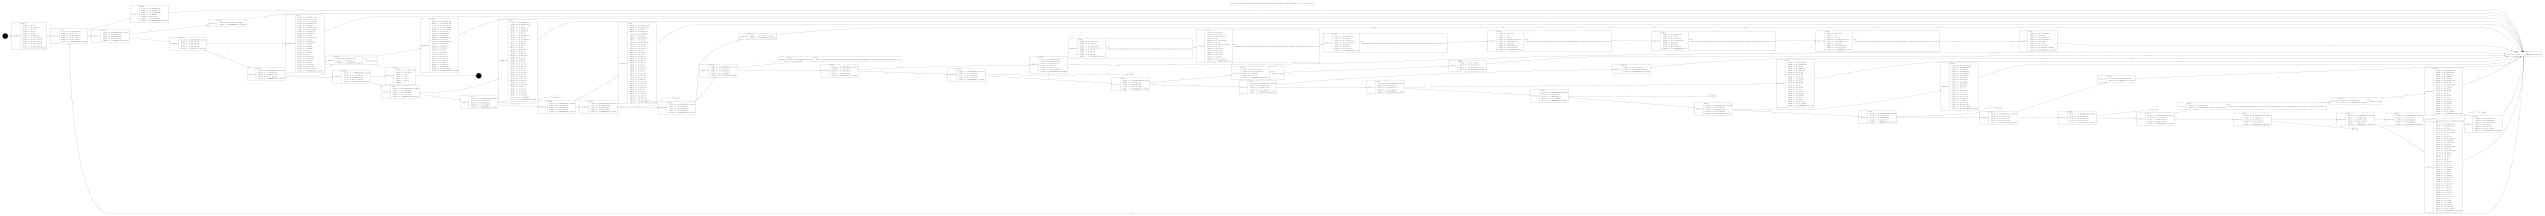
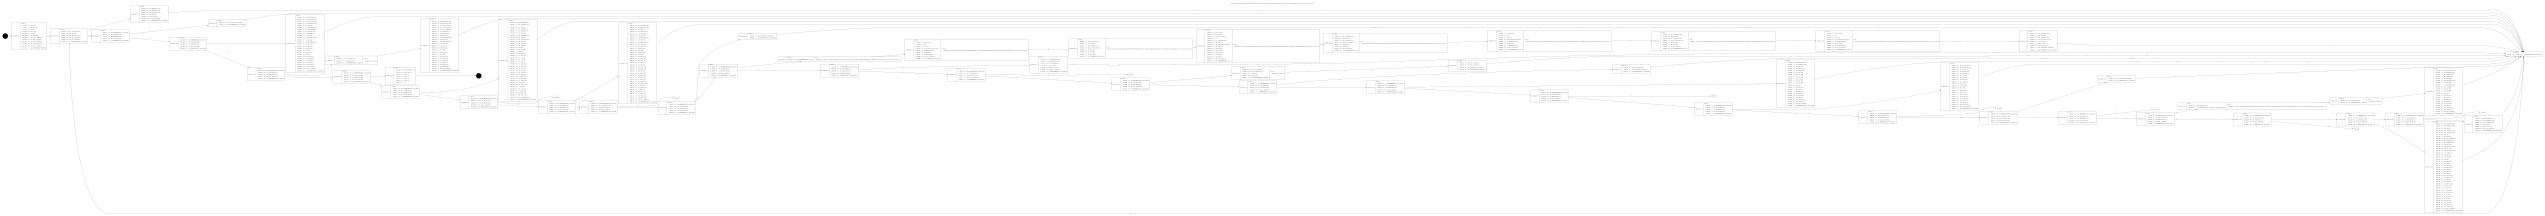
none -> (967, 50)
